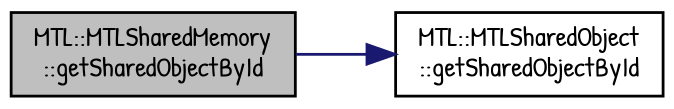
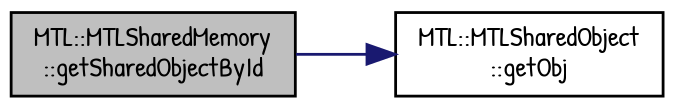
(529, 54) -> (529, 54)
